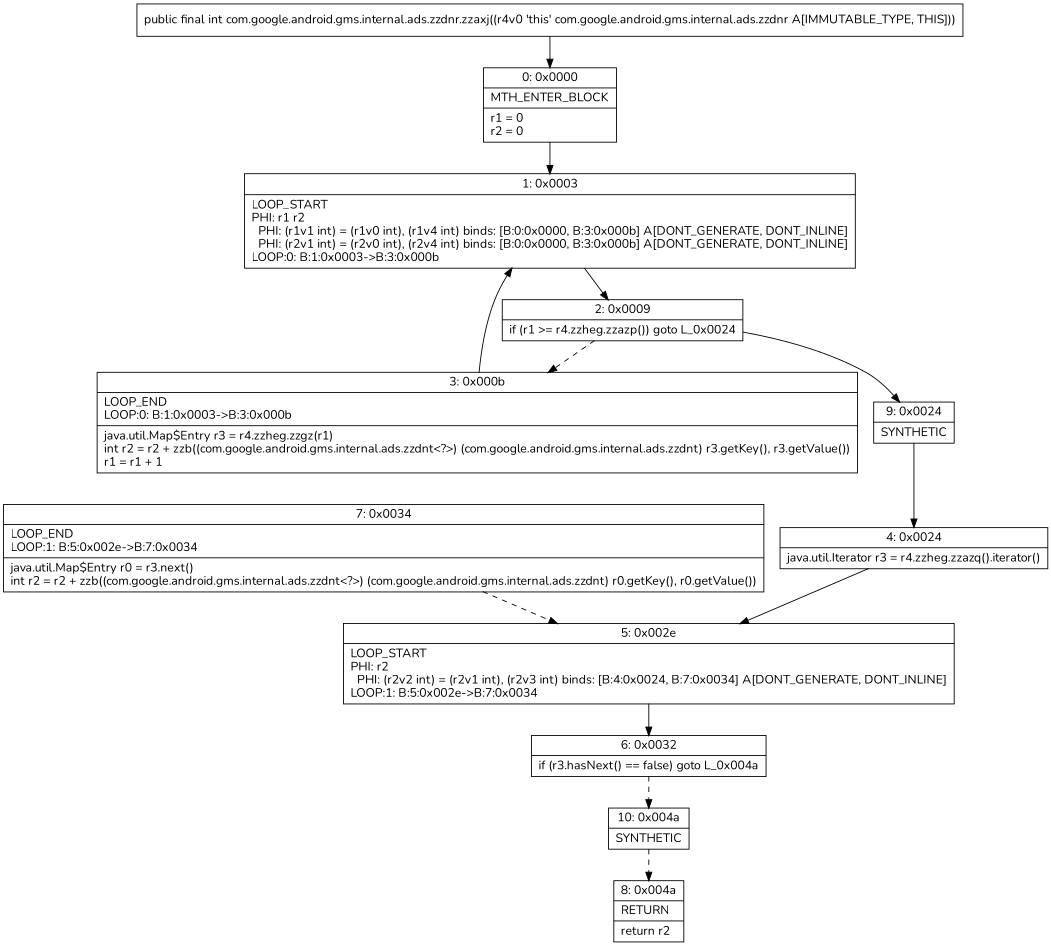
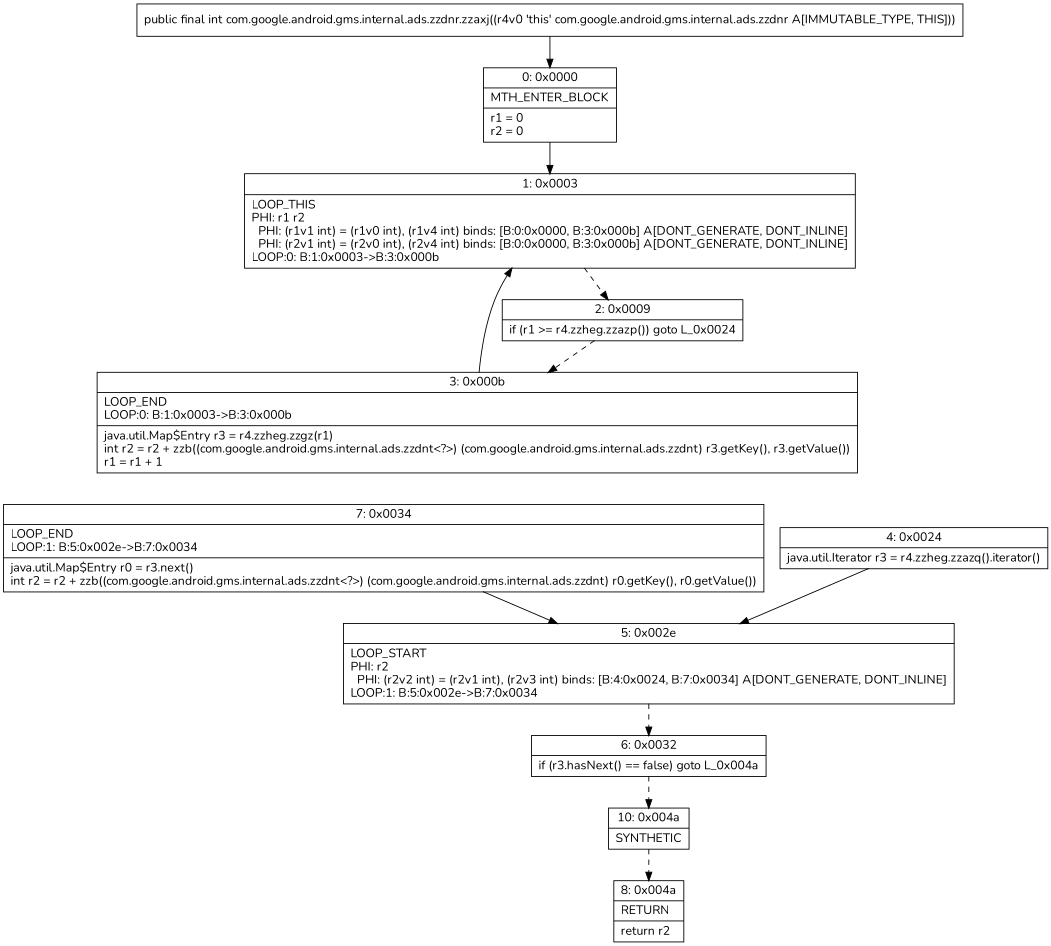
(290, 205) -> (284, 205)
(594, 281) -> (594, 281)
(914, 423) -> none
(516, 606) -> (516, 606)
(649, 715) -> (649, 715)
